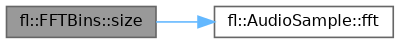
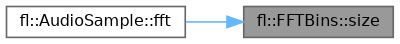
(177, 22) -> (206, 22)
